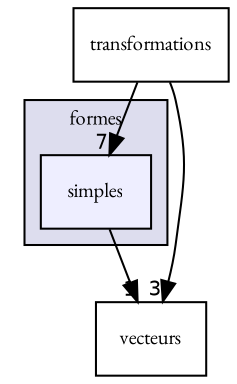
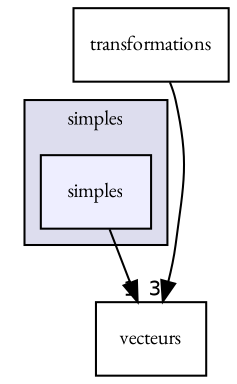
(126, 113) -> none
(96, 119) -> (96, 119)
